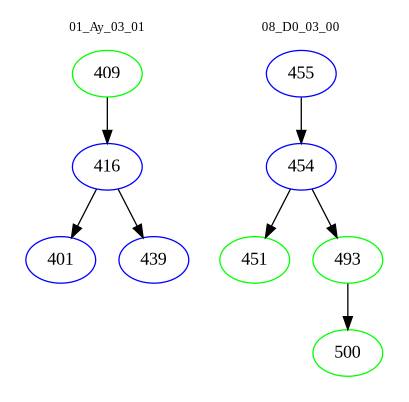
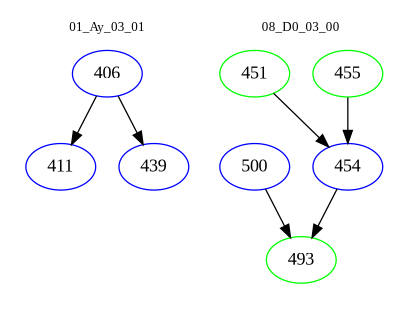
(107, 74) -> none
(301, 74) -> (348, 74)
(107, 167) -> (107, 74)
(281, 208) -> (296, 116)
(61, 260) -> (61, 167)
(348, 300) -> (275, 208)
(348, 353) -> (255, 167)
